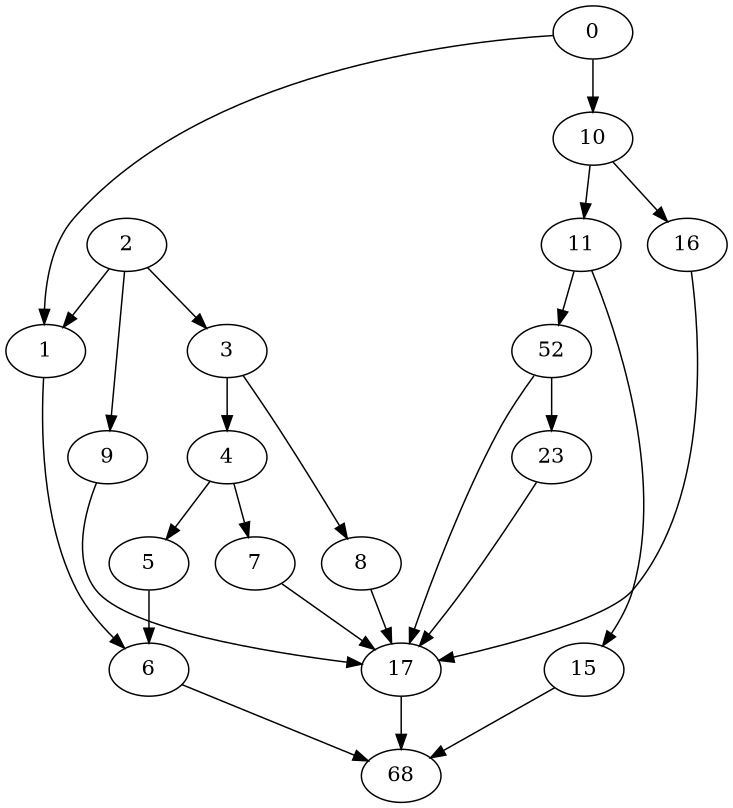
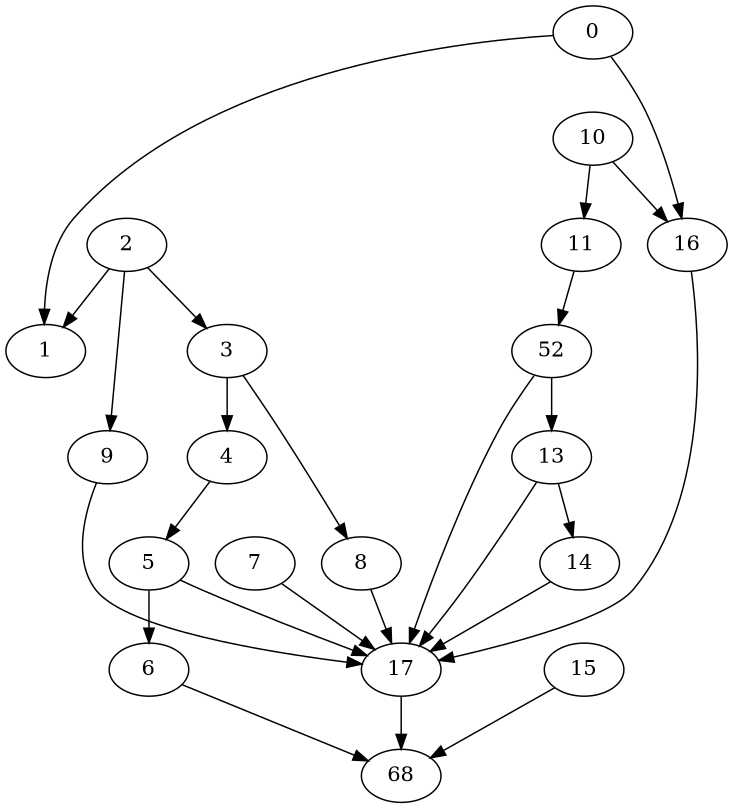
(593, 78) -> (653, 127)
(640, 452) -> none
(552, 457) -> (552, 457)
(239, 503) -> none
(52, 516) -> none
none -> (580, 563)
none -> (266, 617)
